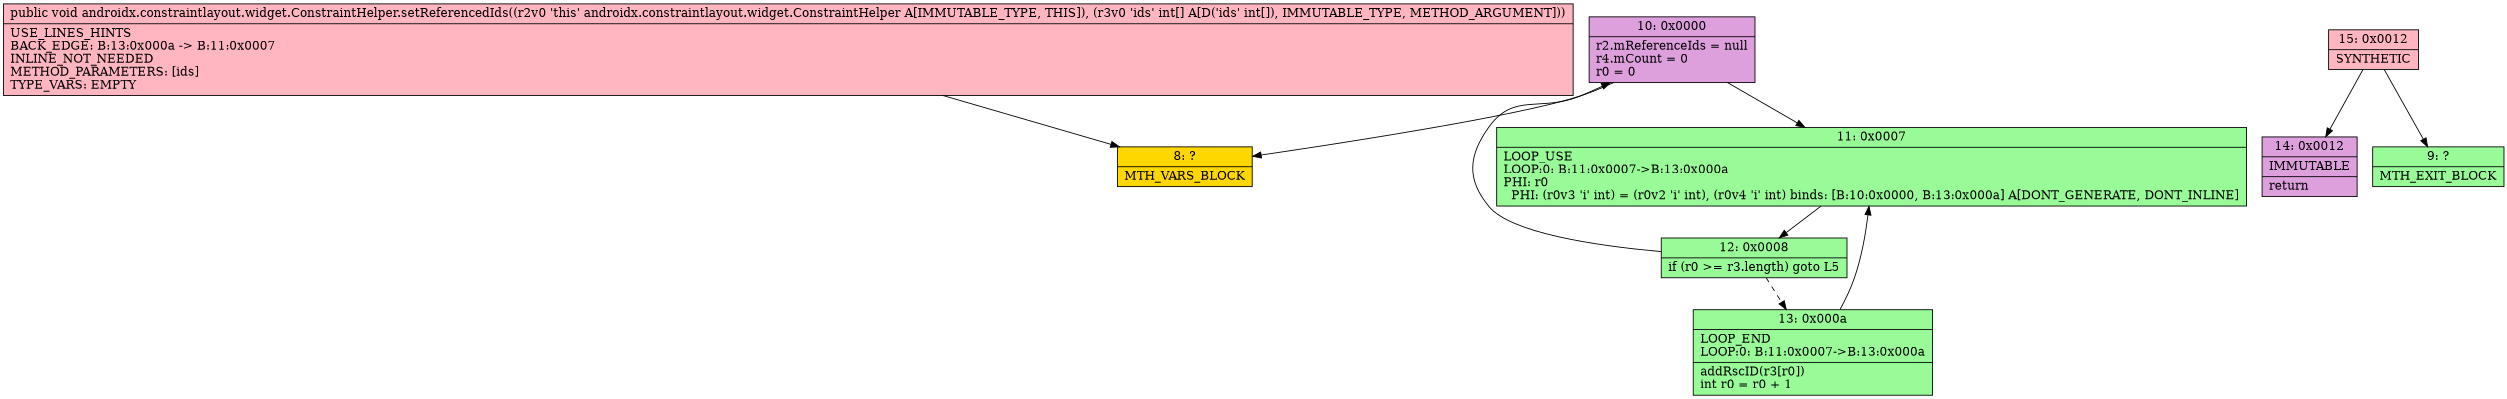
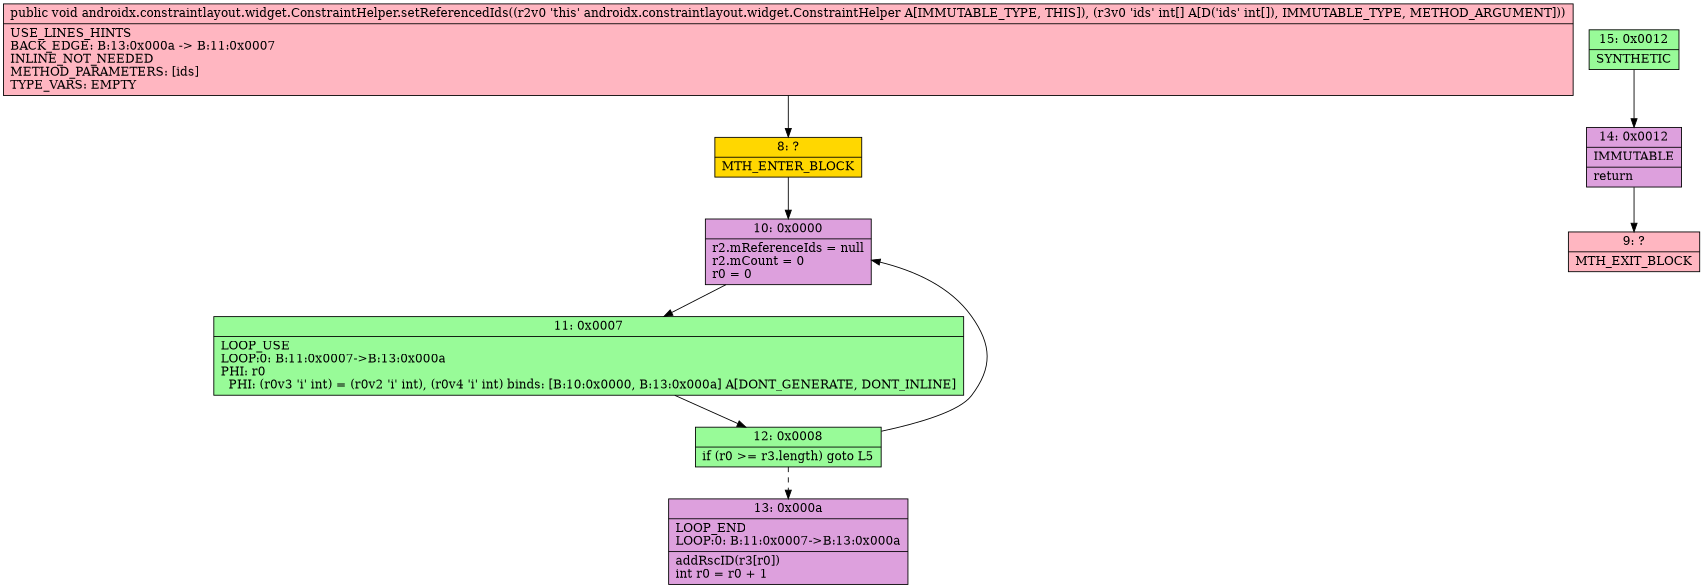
(2374, 50) -> (1634, 50)
(1642, 59) -> (758, 261)
(2404, 104) -> (1634, 205)
(1439, 127) -> (788, 194)
(2438, 167) -> (1634, 252)
(1185, 176) -> (788, 167)
(1859, 264) -> none
(1813, 352) -> (788, 542)
